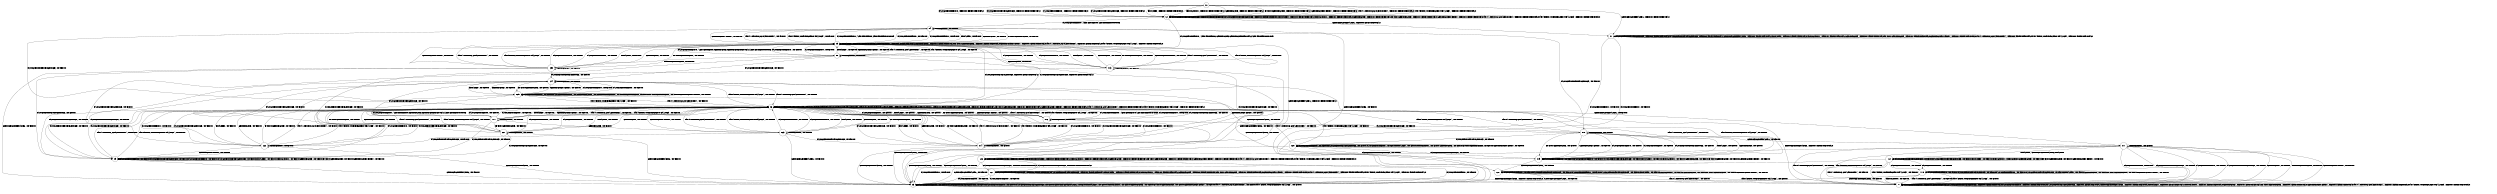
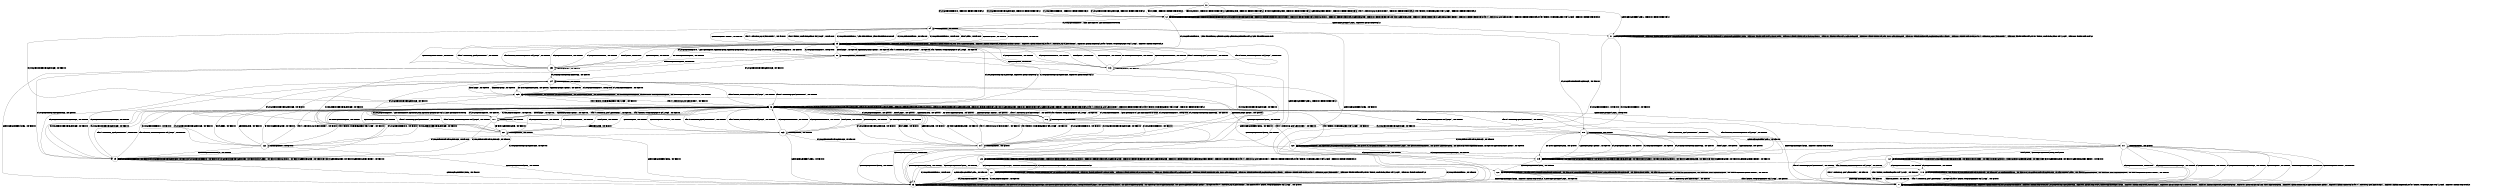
(496, 75) -> none
(214, 152) -> (214, 152)
